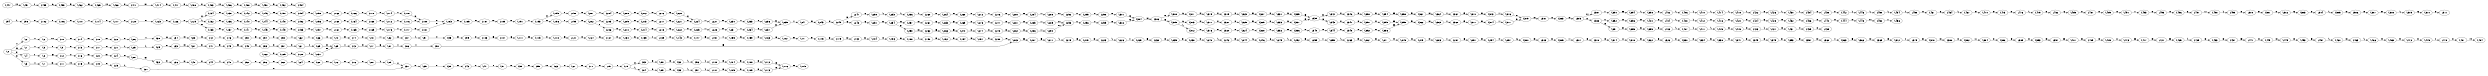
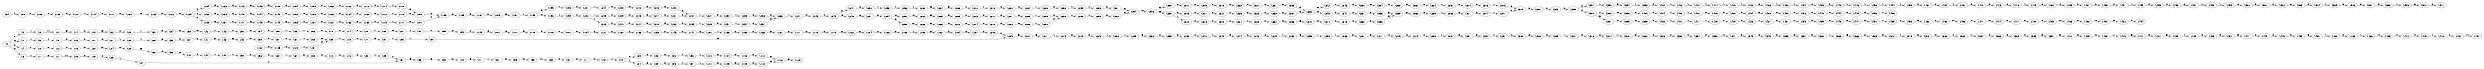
none -> (1839, 22)
